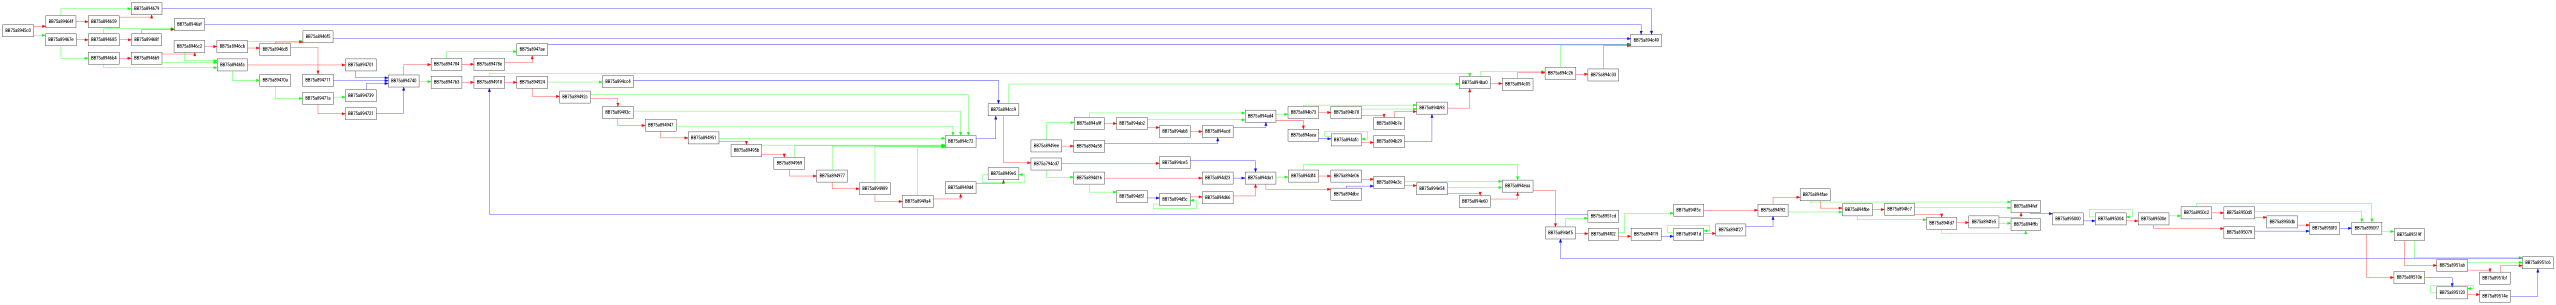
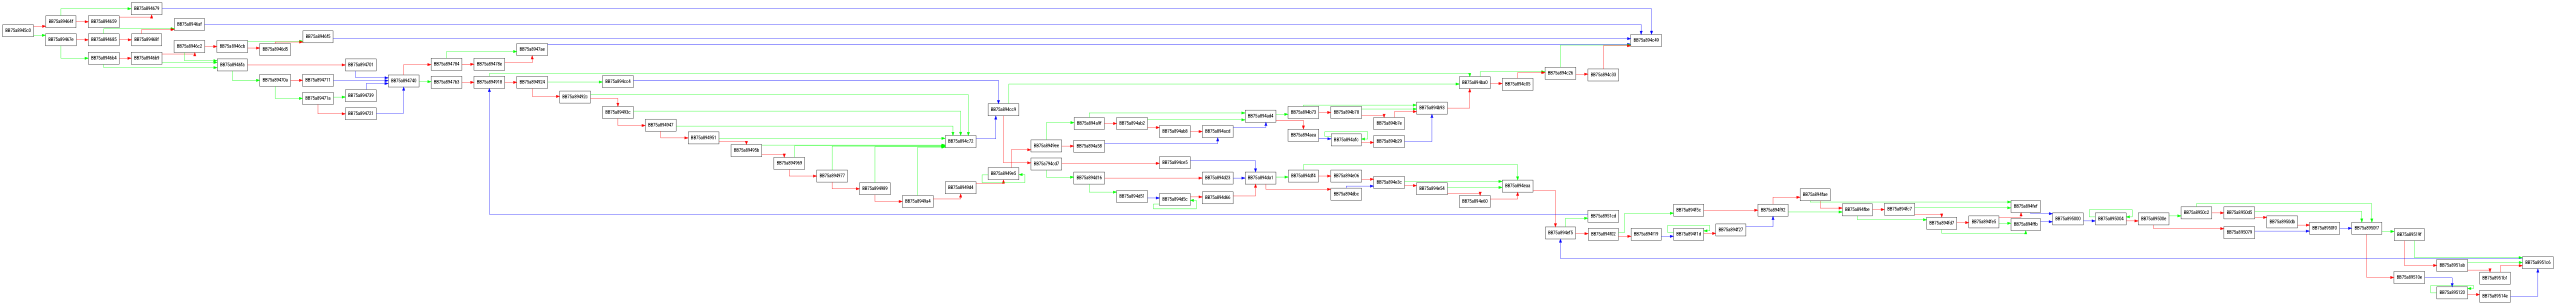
(316, 48) -> (295, 80)
none -> (1011, 151)
none -> (2045, 222)
